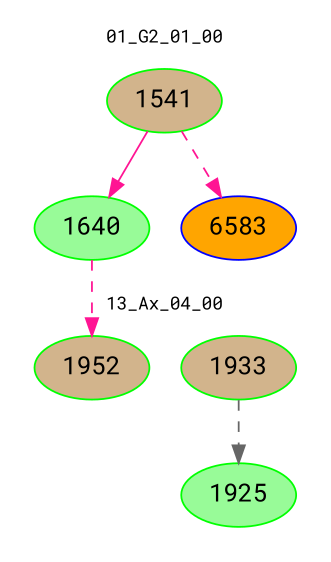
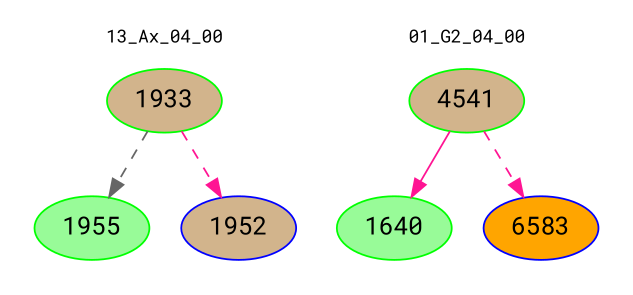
(165, 38) -> (468, 38)
(164, 101) -> (467, 101)
(92, 299) -> (197, 156)
(92, 368) -> (239, 228)
(239, 495) -> (92, 228)
